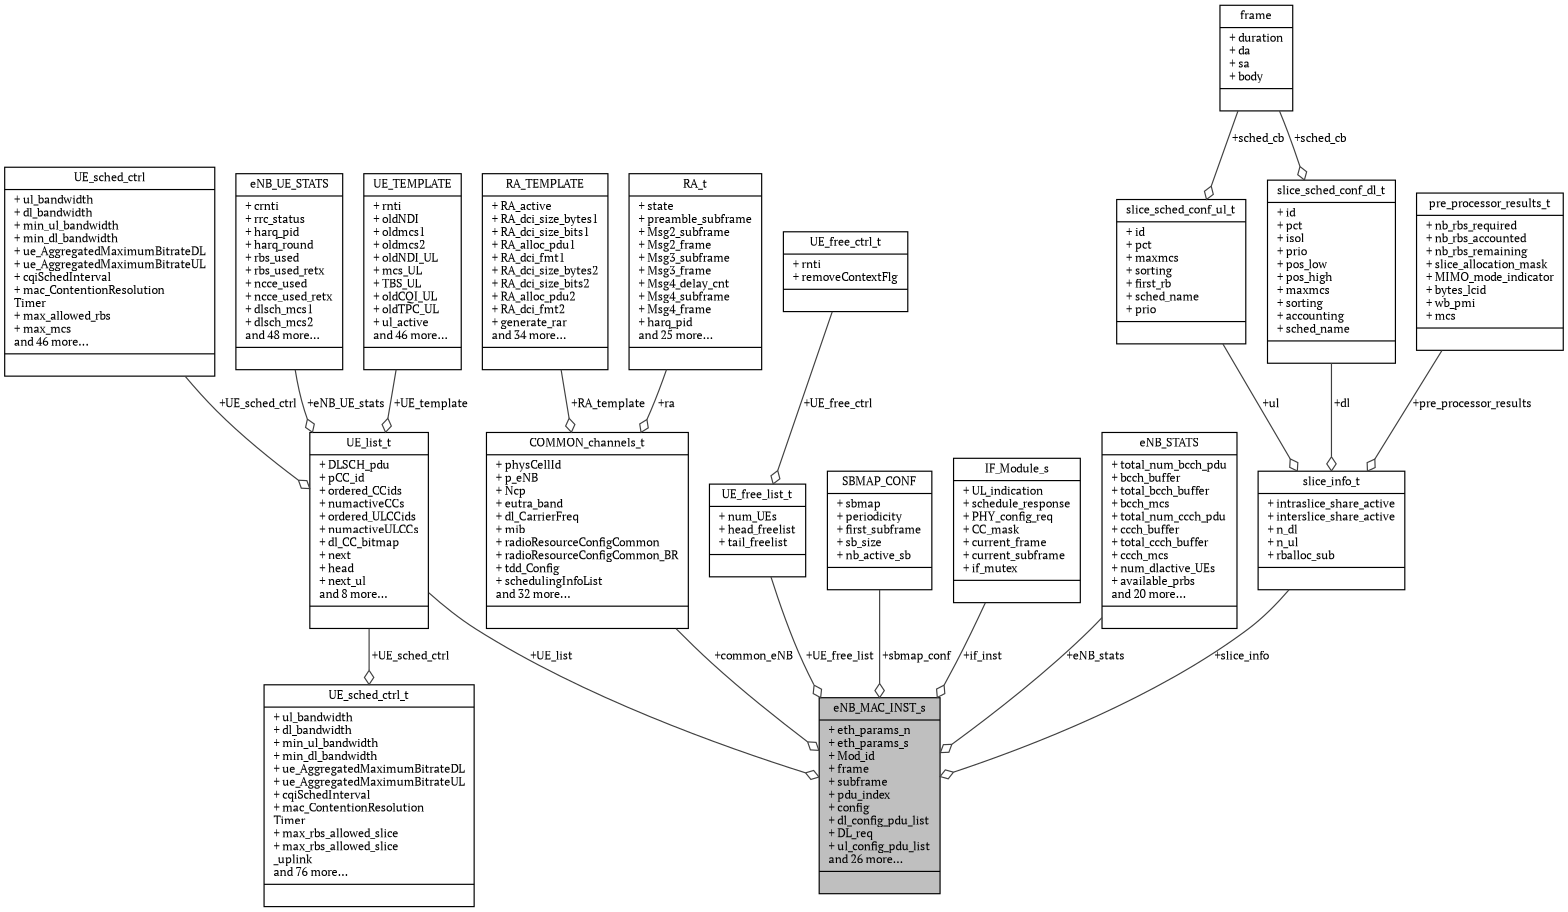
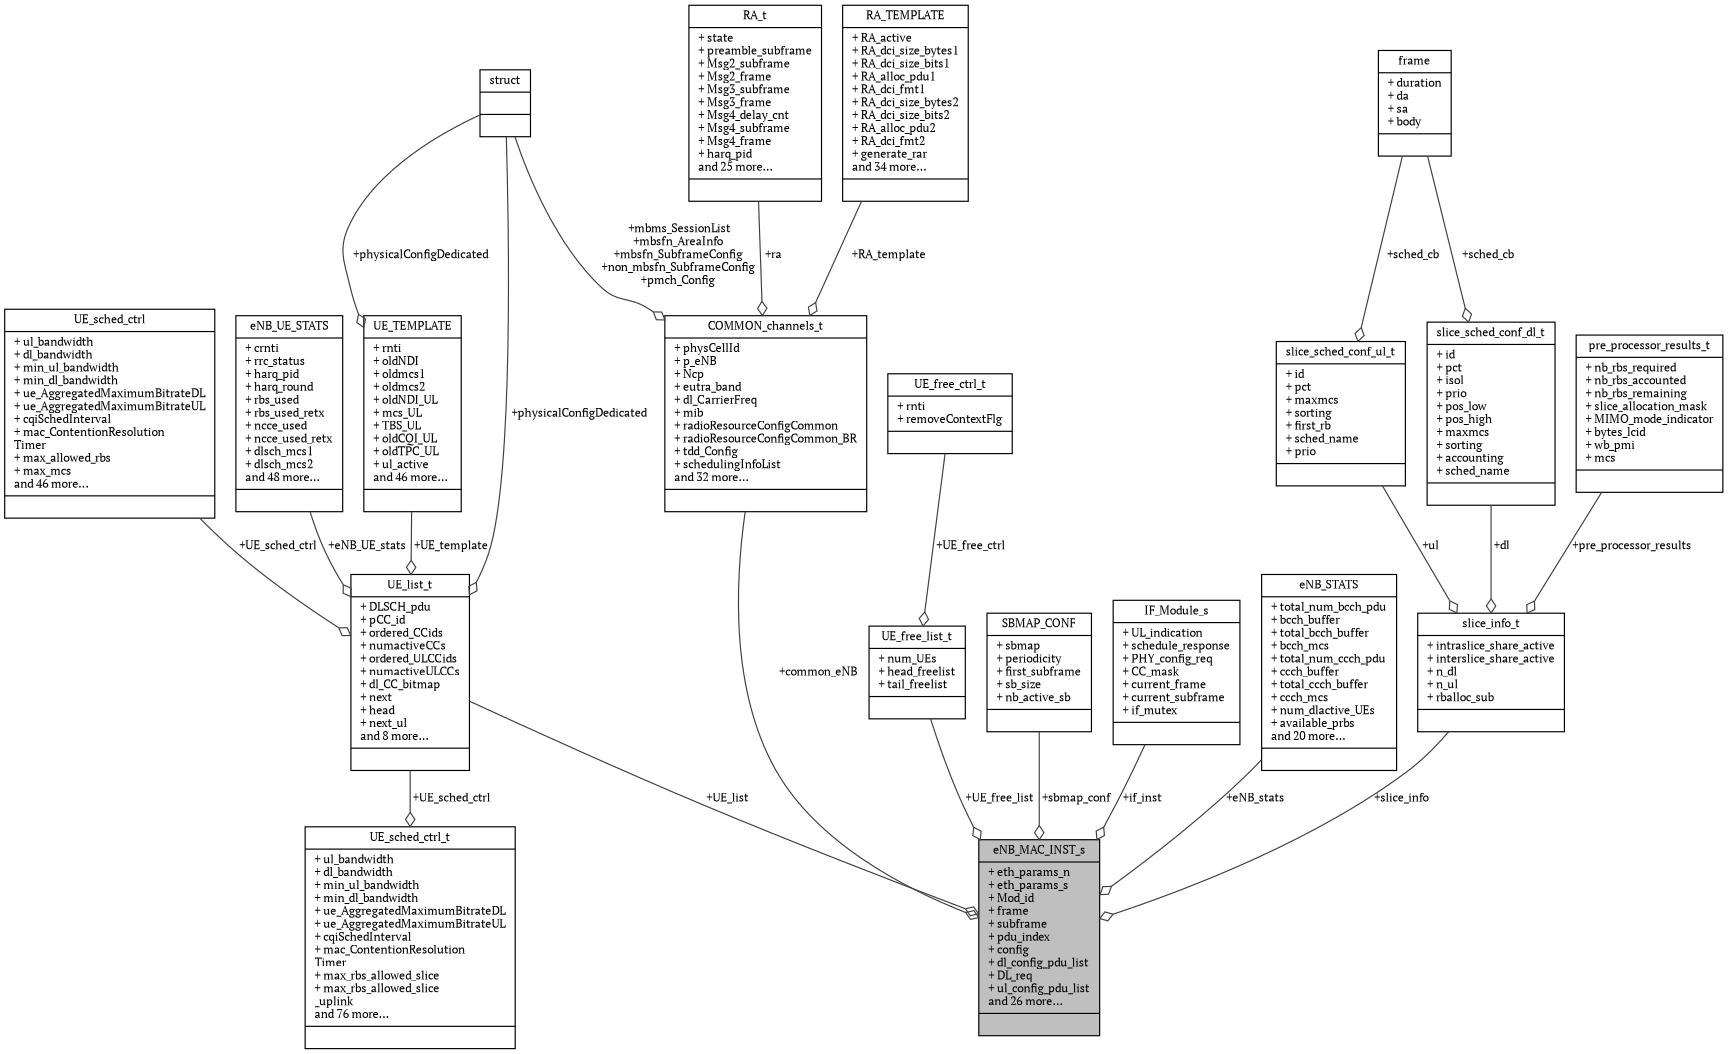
none -> (505, 103)
